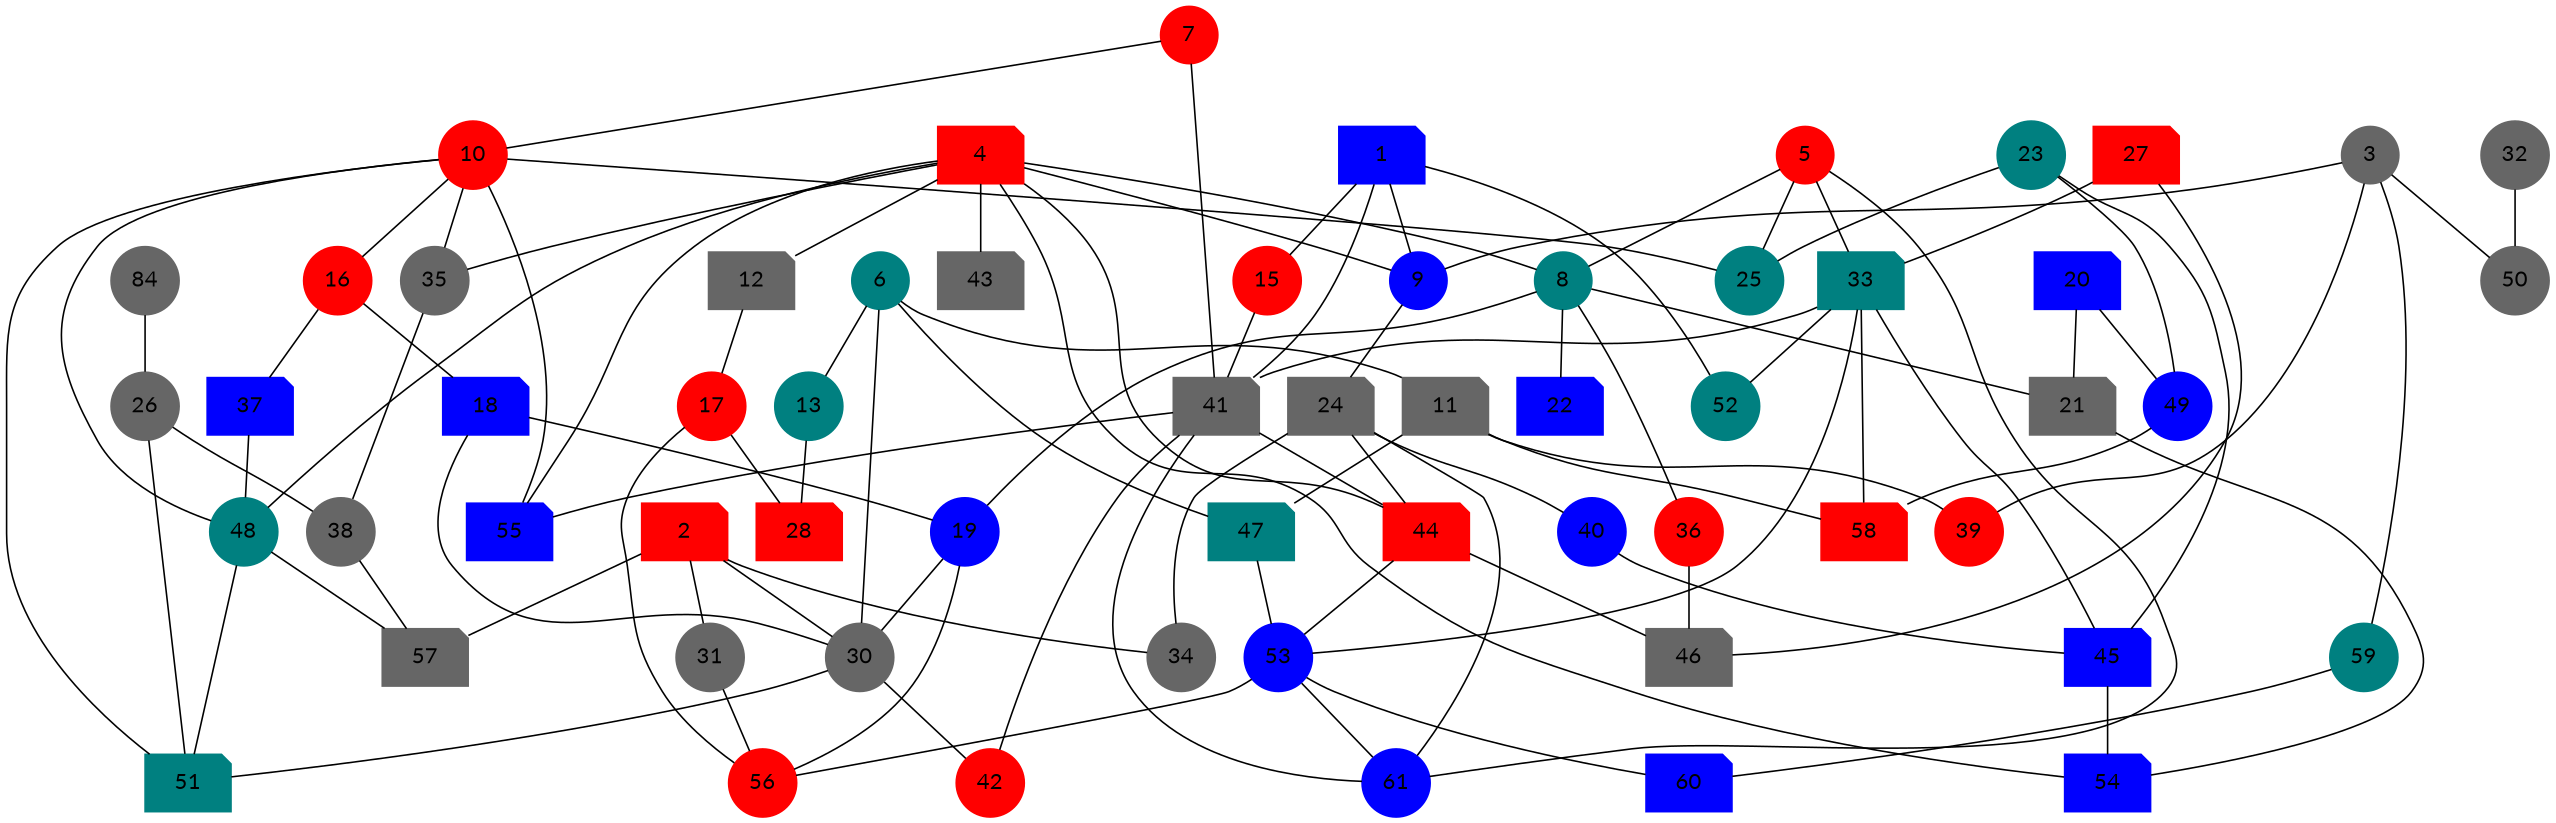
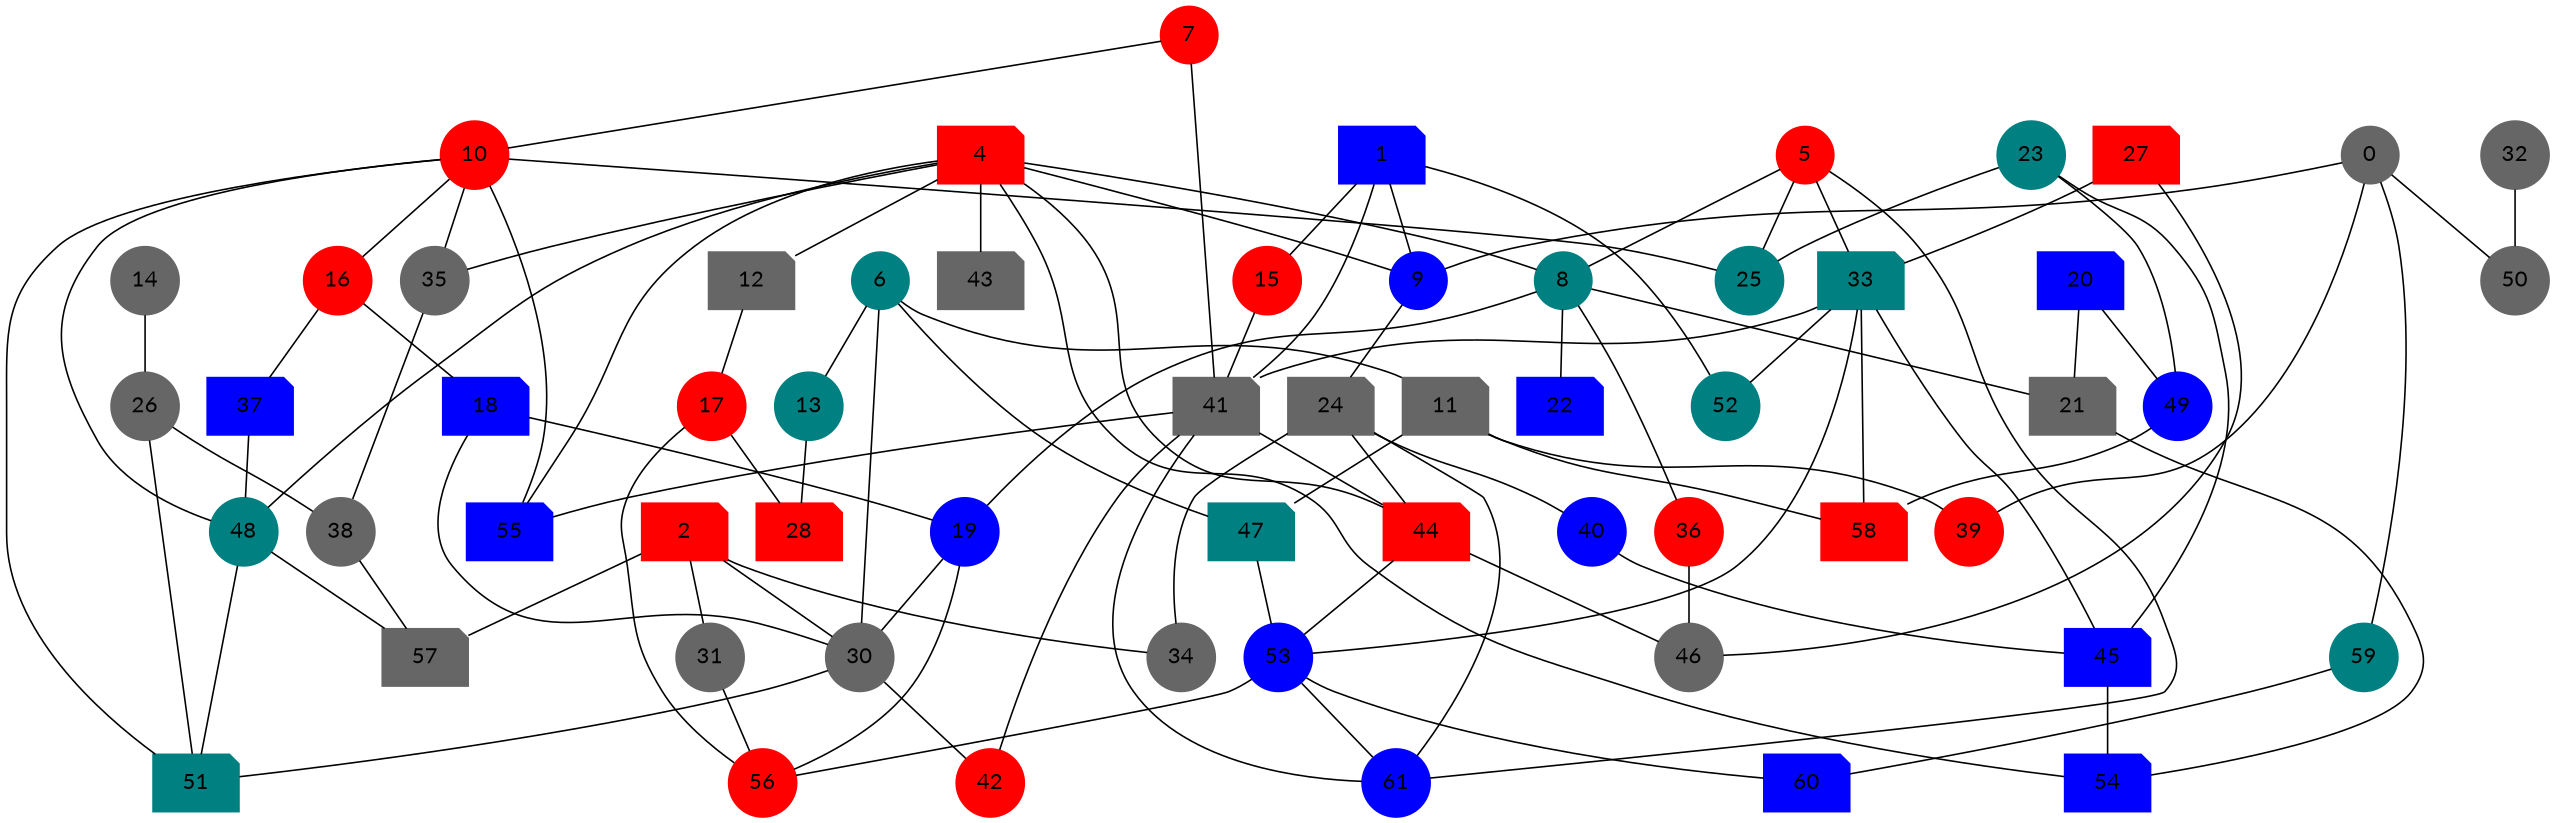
(2370, 155) -> (2370, 155)
(145, 281) -> (145, 281)
(1689, 657) -> (1689, 657)
